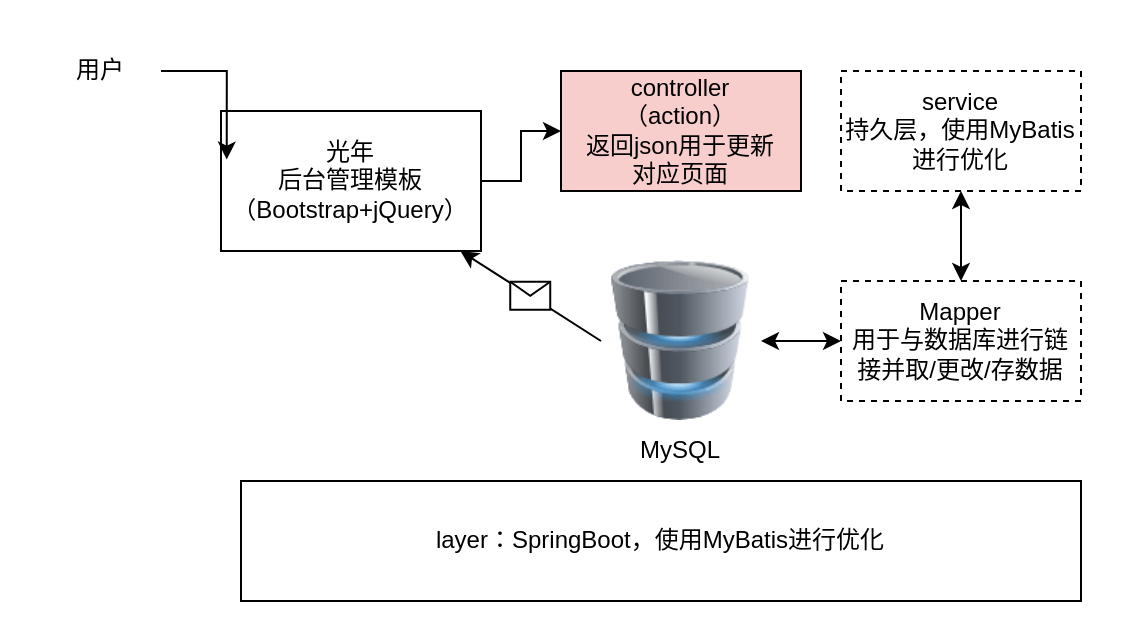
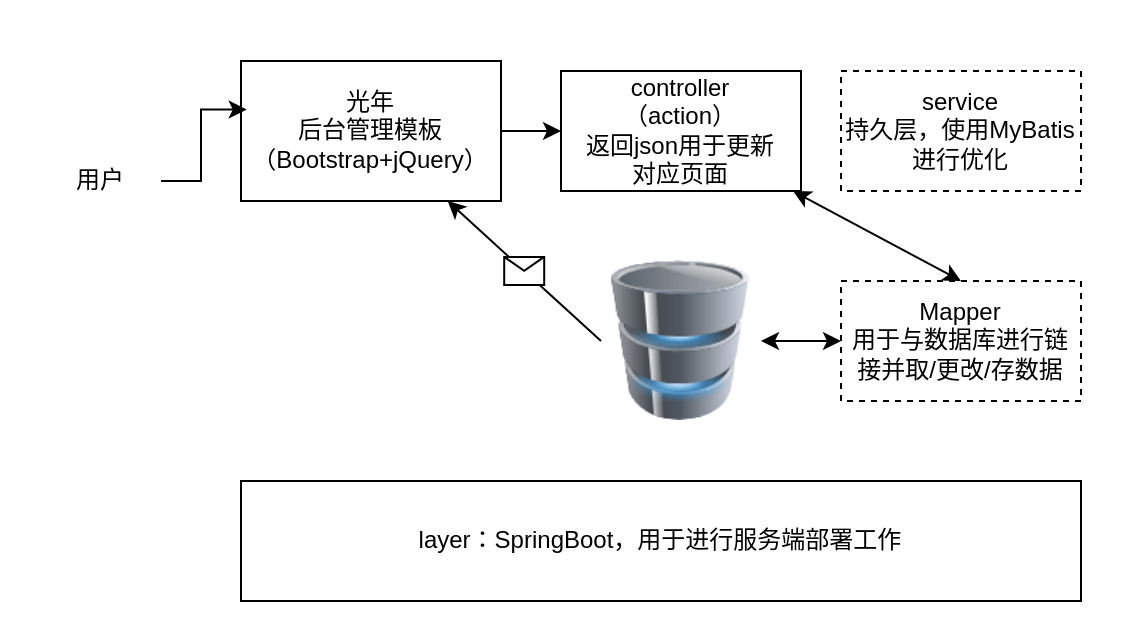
(101, 71) -> (101, 181)
(681, 131) -> (681, 131)
(351, 181) -> (371, 131)
(961, 236) -> (877, 236)
(681, 451) -> none
(661, 541) -> (661, 541)
